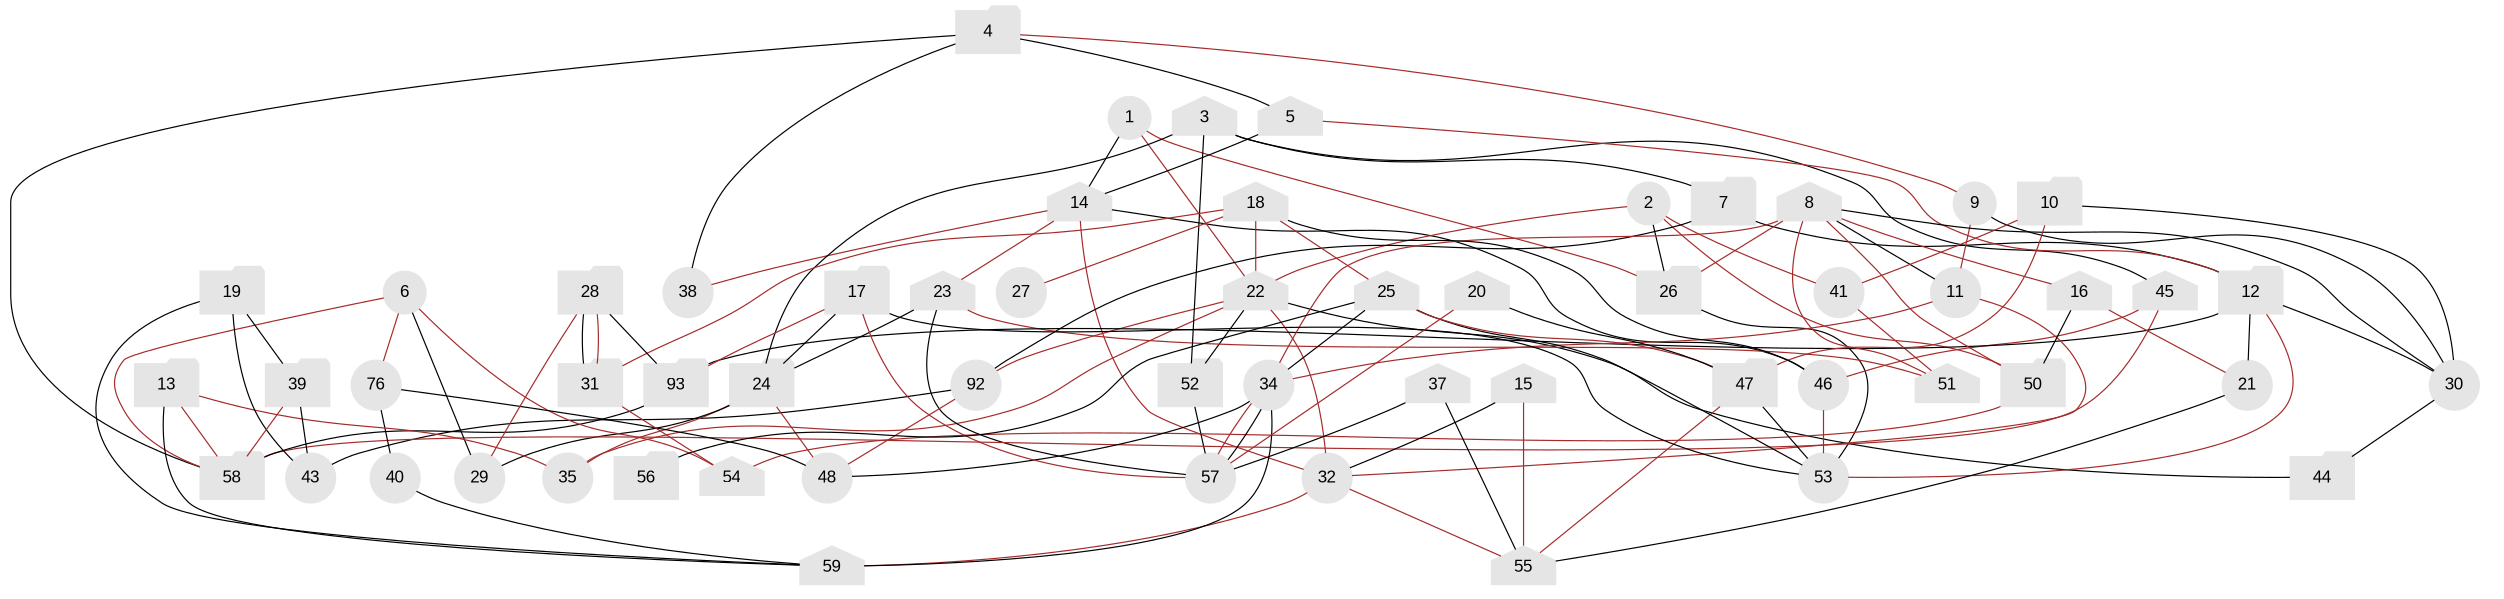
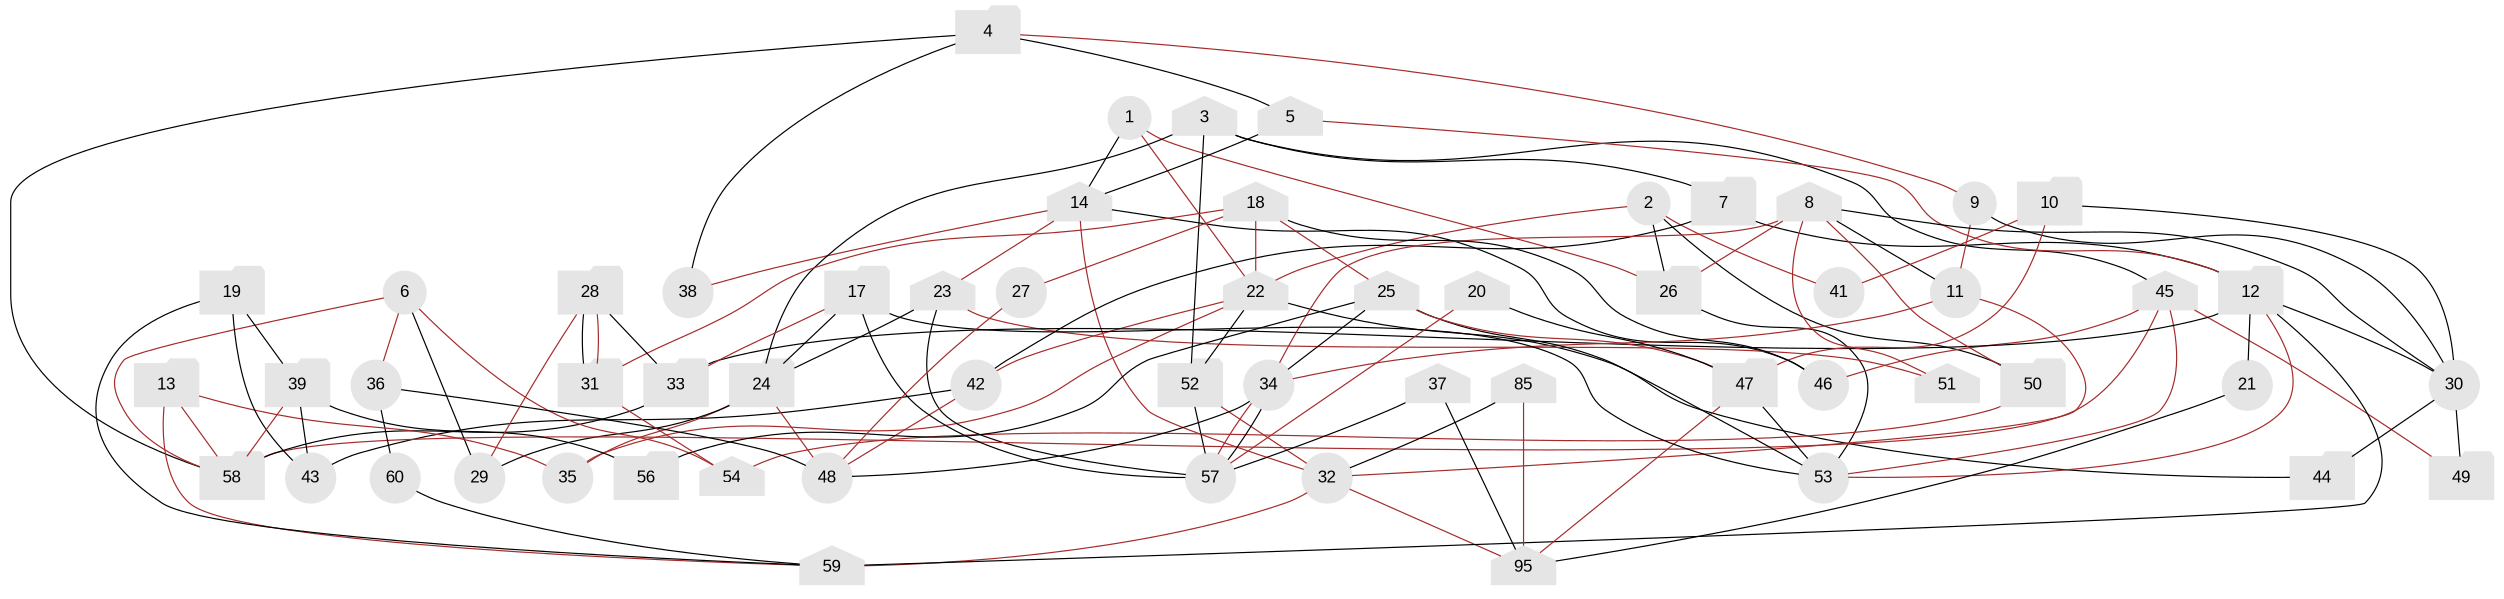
(2079, 293) -> none
(1884, 331) -> none
(1845, 332) -> (1845, 332)
none -> (919, 380)
(1313, 384) -> (1264, 435)
(376, 385) -> (376, 385)
(676, 385) -> (676, 385)
(976, 385) -> (976, 385)
(1524, 385) -> (1524, 385)
(1824, 426) -> (2058, 441)
none -> (472, 432)
(1003, 450) -> (1003, 450)
(395, 478) -> (395, 478)
none -> (2461, 478)
(441, 546) -> (441, 546)
(1109, 548) -> (1774, 534)
(1524, 567) -> (1524, 567)
